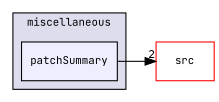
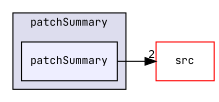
(69, 23) -> (69, 23)
